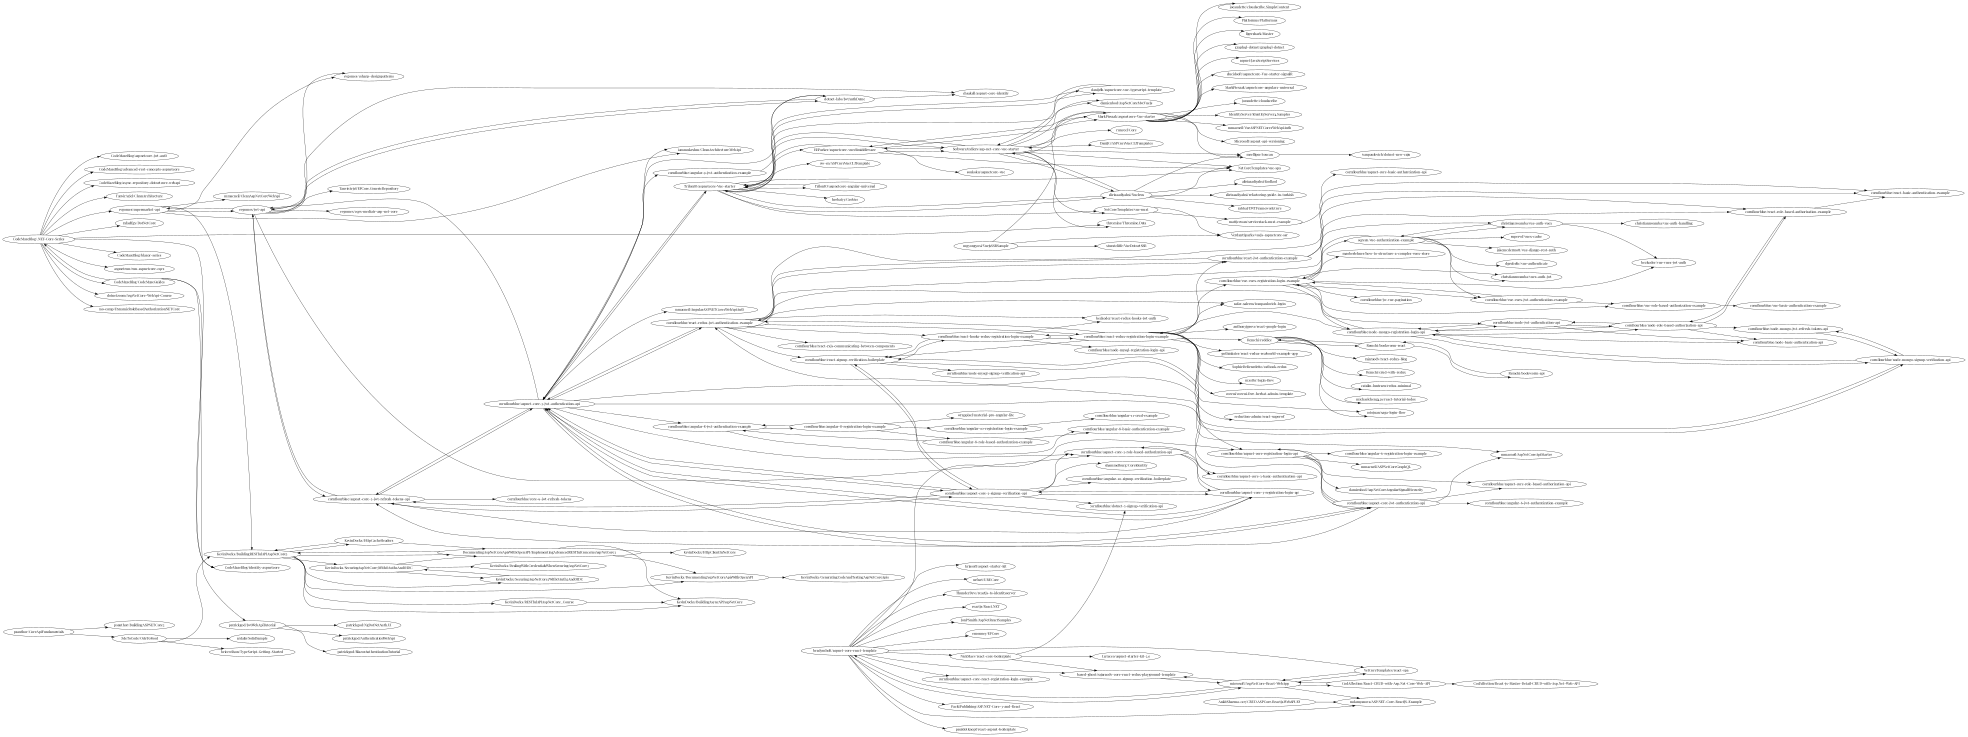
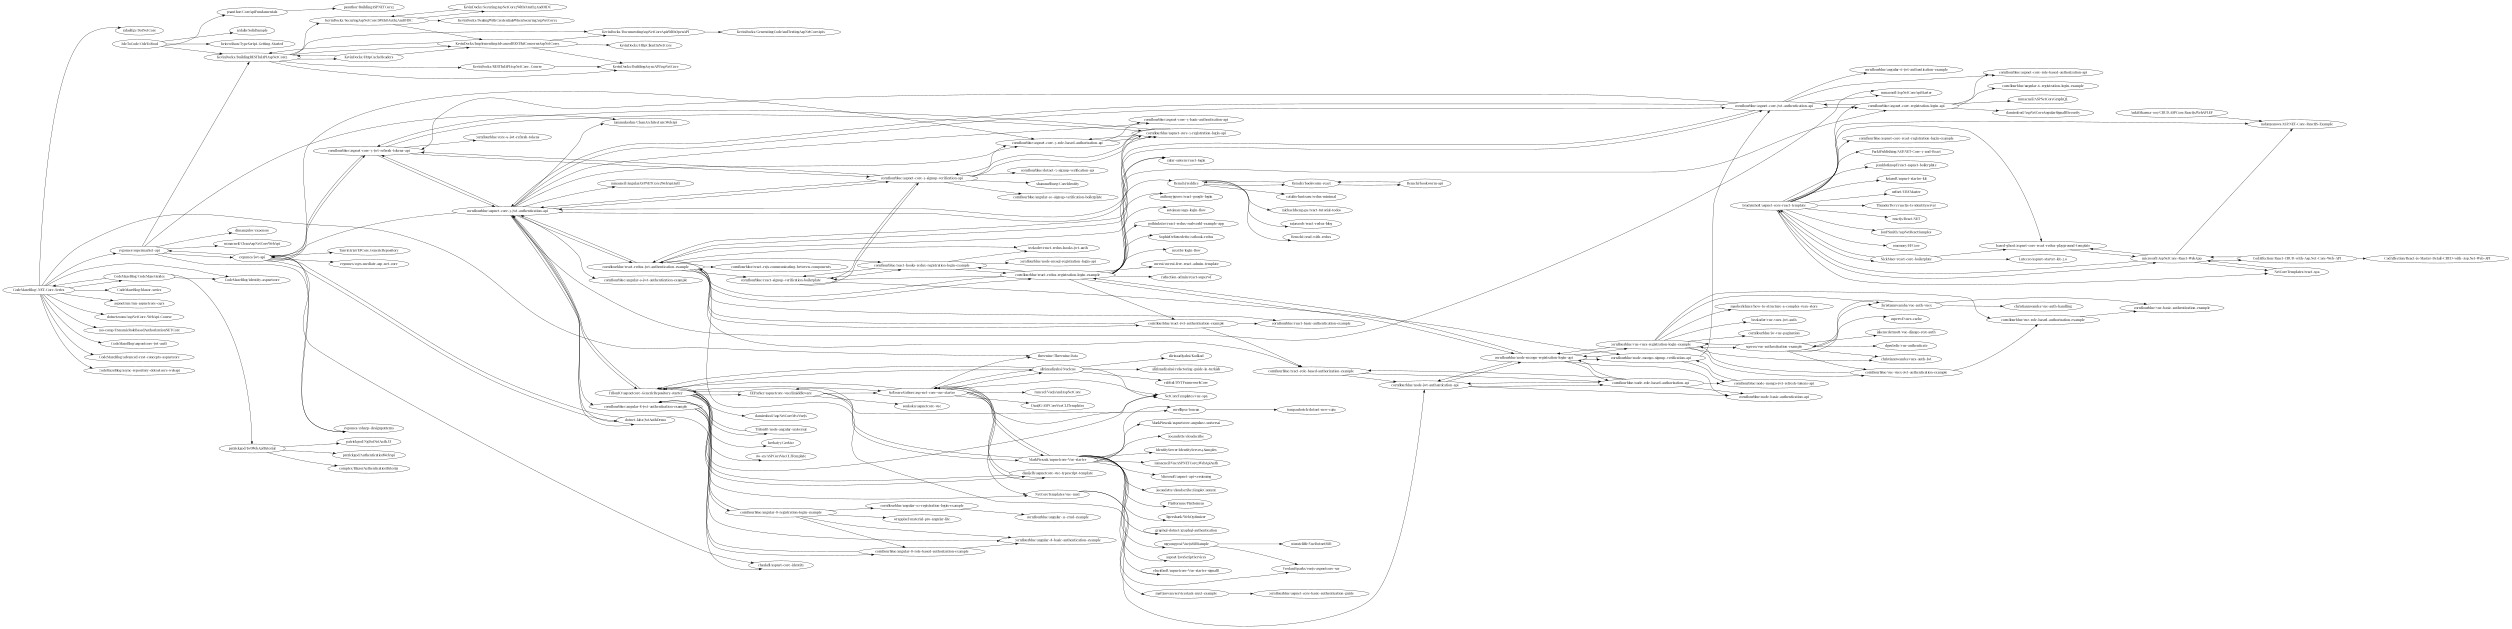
(1260, 34) -> (1186, 517)
(1260, 47) -> (1186, 531)
none -> (761, 115)
(772, 118) -> (580, 330)
(1054, 121) -> none
(1126, 130) -> (1058, 392)
(915, 148) -> none
none -> (1179, 148)
(1179, 170) -> none
(1386, 172) -> (1311, 594)
(1052, 175) -> (1122, 525)
(710, 186) -> (646, 393)
(845, 186) -> (781, 430)
(139, 196) -> none
(1848, 203) -> (1368, 378)
none -> (252, 230)
(1611, 234) -> (2040, 298)
(1200, 300) -> (1276, 306)
(1260, 304) -> (1186, 161)
(986, 374) -> none
(1320, 386) -> none
(1260, 394) -> (1186, 264)
(1383, 428) -> (1713, 228)
none -> (905, 530)
none -> (720, 549)
(539, 553) -> (507, 44)
(986, 580) -> (1906, 192)
(390, 587) -> none
(1087, 599) -> (1825, 242)
(91, 635) -> (197, 35)
(369, 652) -> (369, 469)
(1126, 675) -> (2043, 246)
